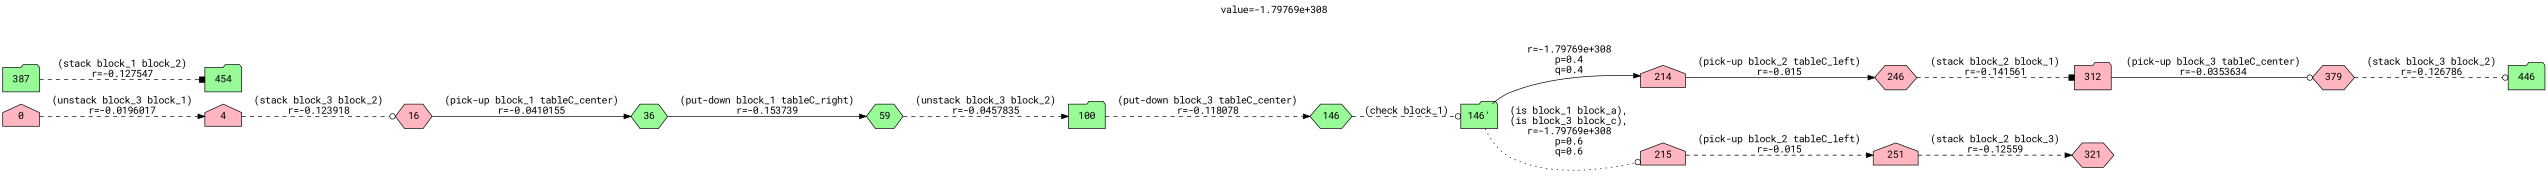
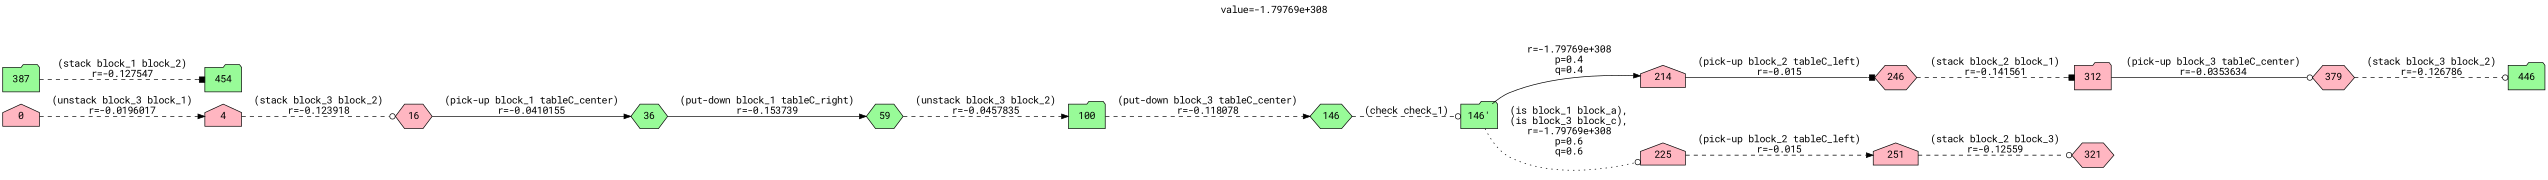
(1777, 78) -> (1777, 78)
(1406, 111) -> (1406, 111)
(1663, 155) -> (1663, 155)
(1991, 155) -> (1991, 155)
